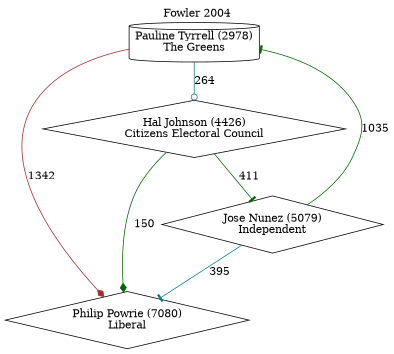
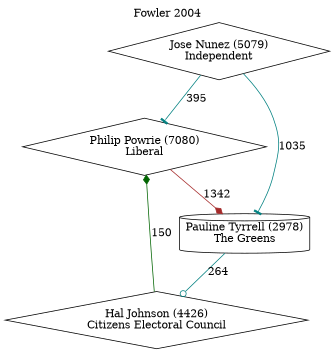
(358, 110) -> (278, 139)
(22, 150) -> (193, 189)
(233, 176) -> none
